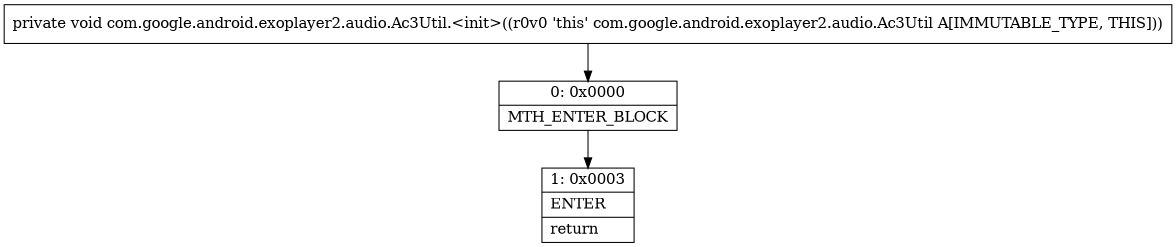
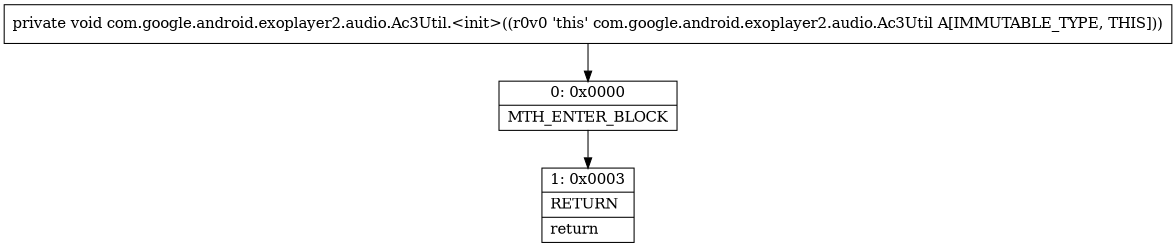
(578, 204) -> (584, 204)
